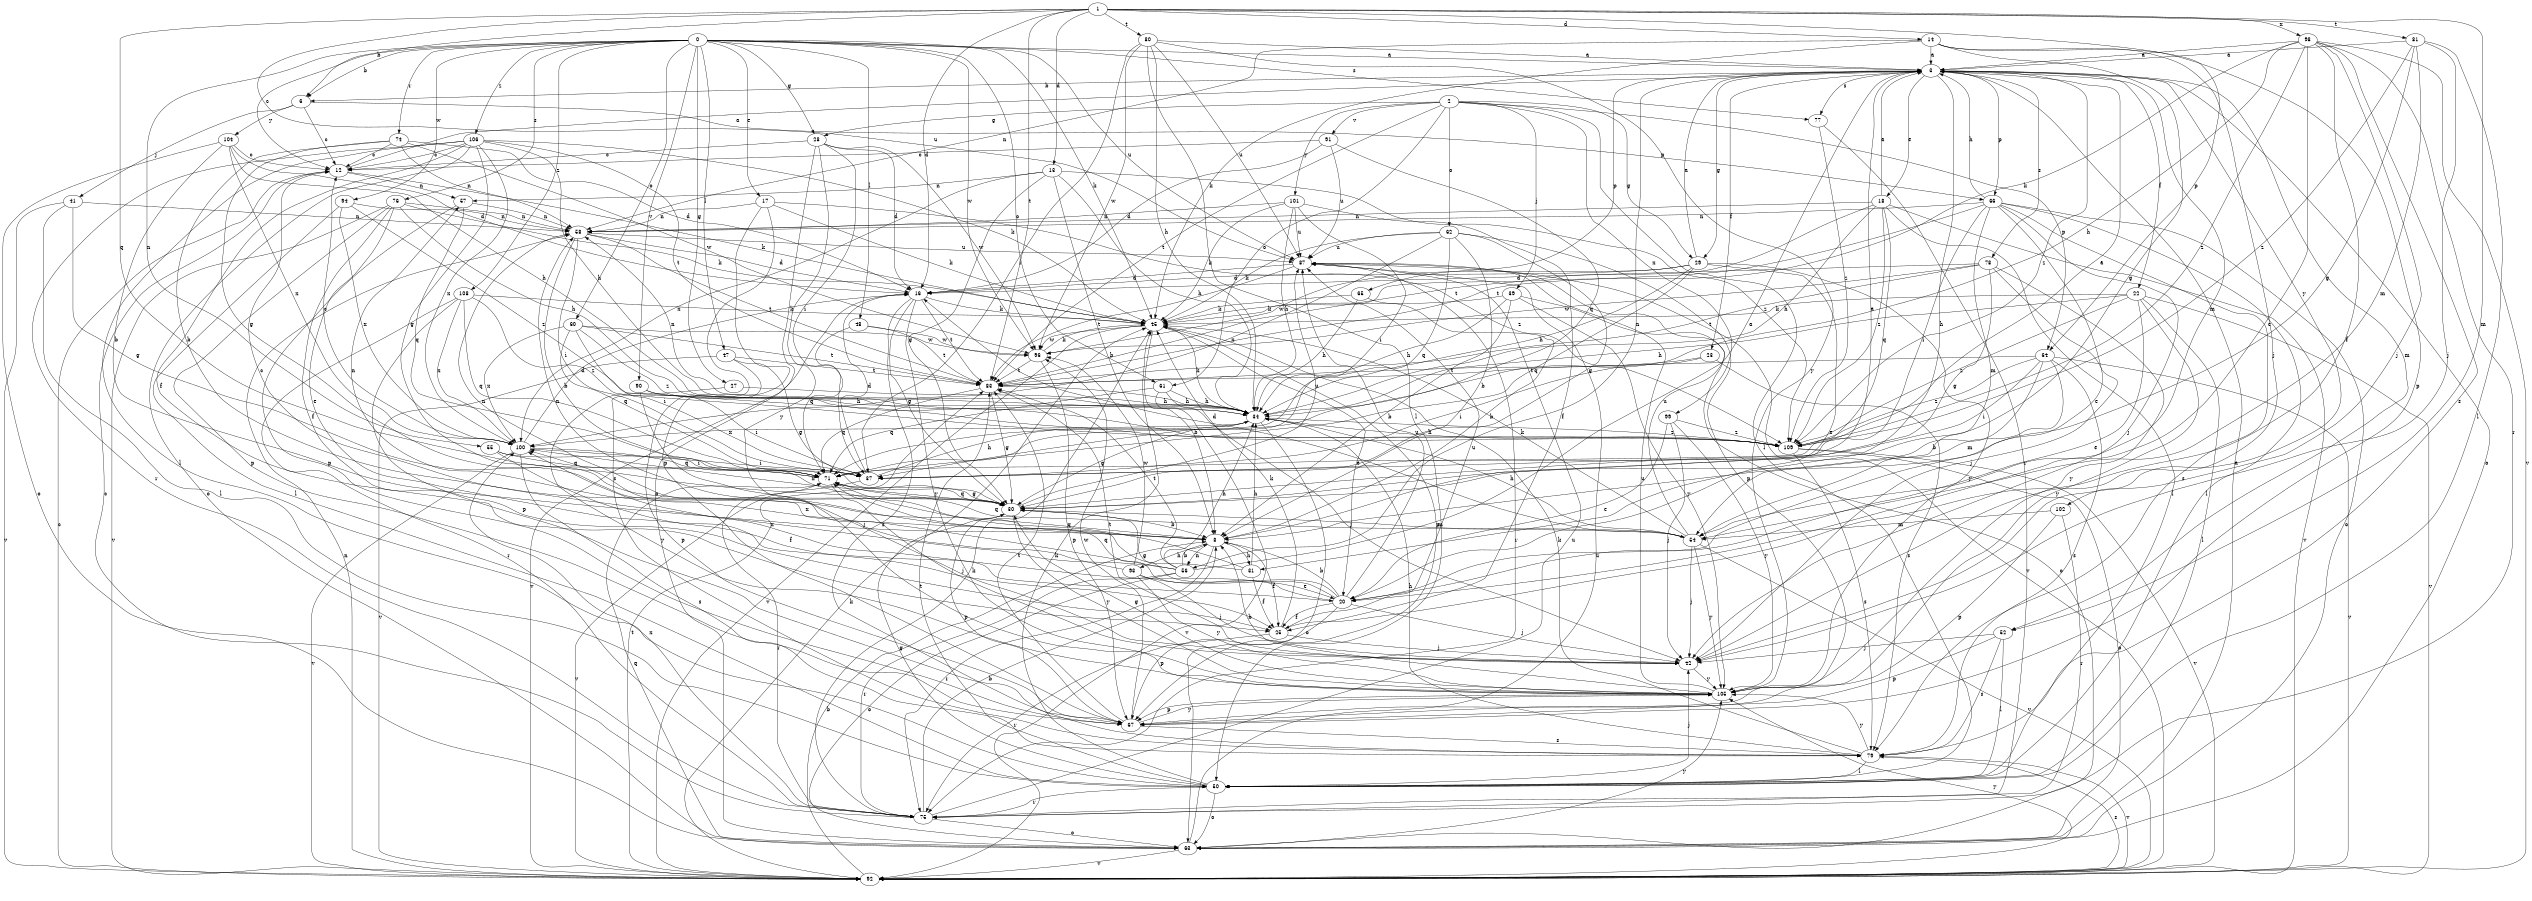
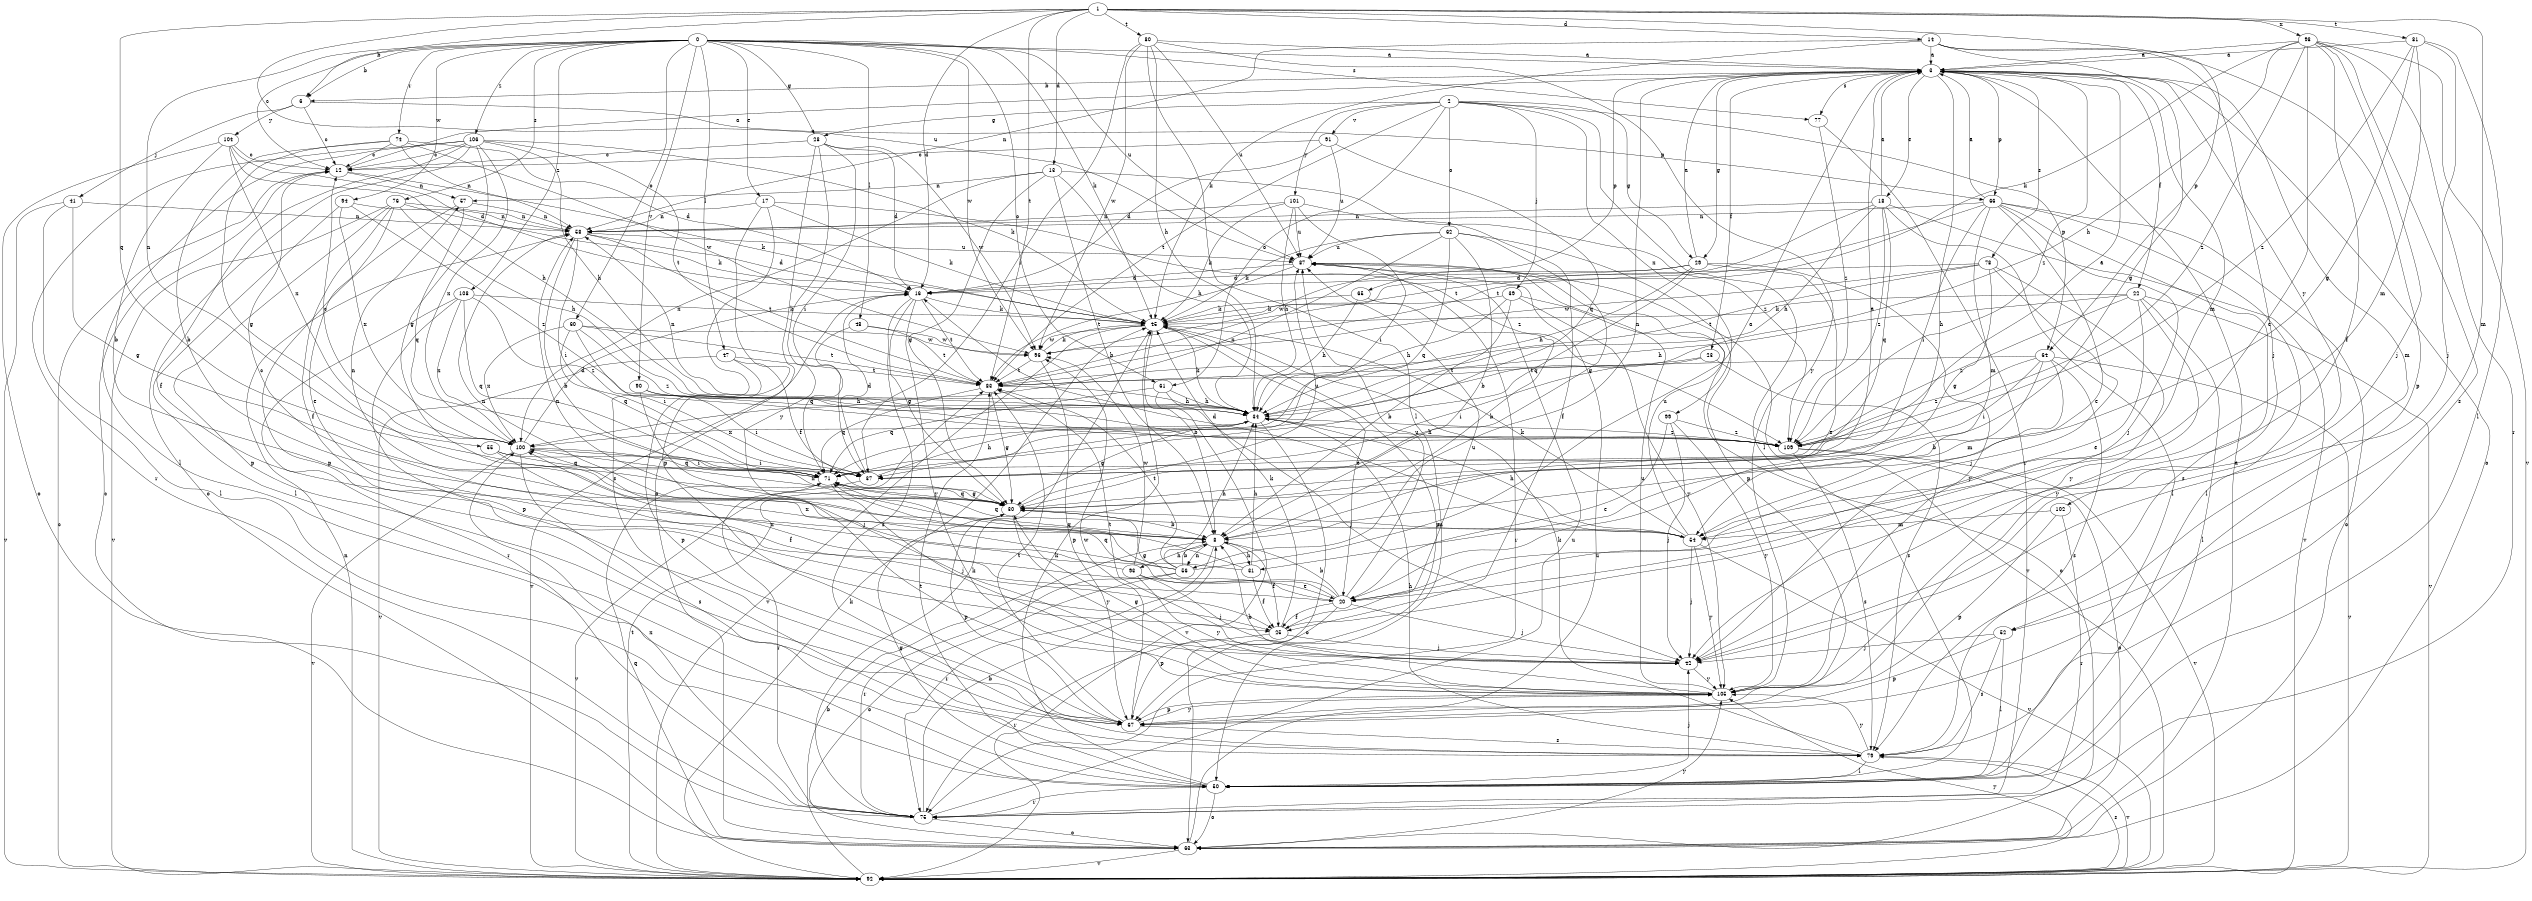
(1971, 140) -> (1971, 140)
(734, 386) -> none
(801, 433) -> (801, 433)
